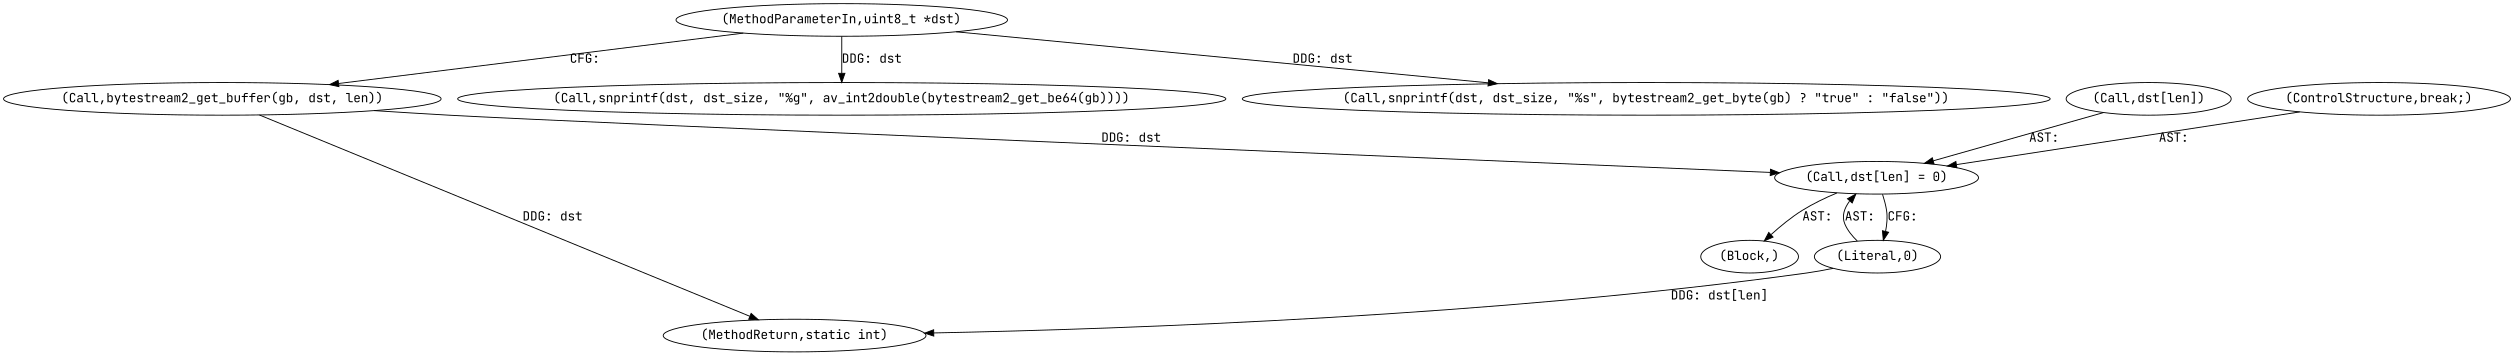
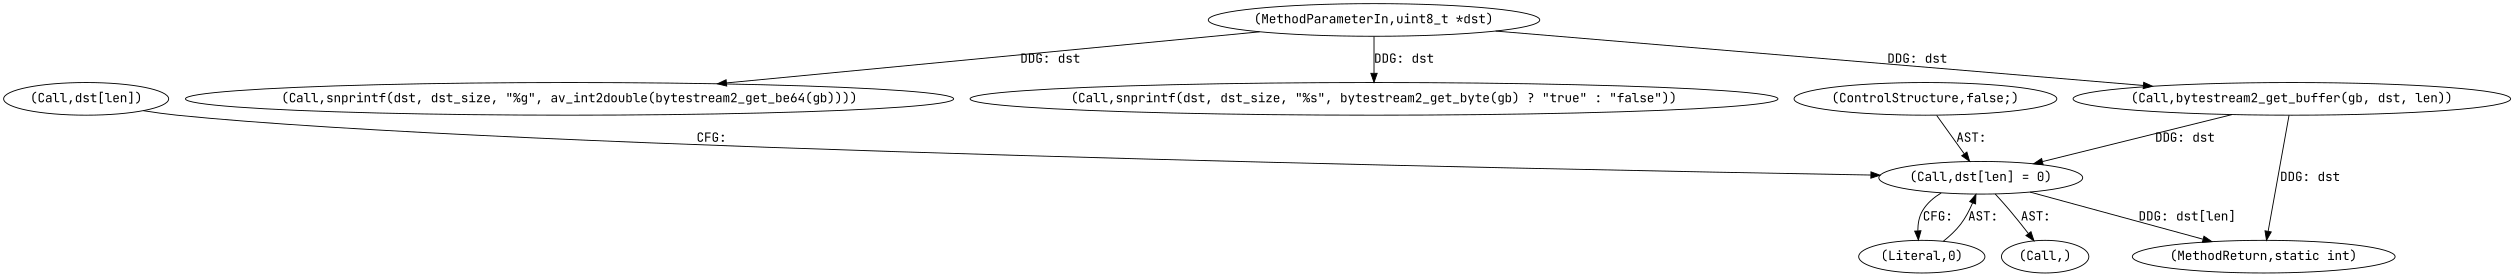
(589, 59) -> (1918, 59)
(2379, 99) -> (1925, 99)
(2048, 138) -> (716, 138)
(1750, 257) -> (2045, 257)
(1385, 314) -> (2116, 216)
